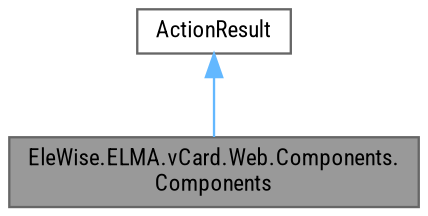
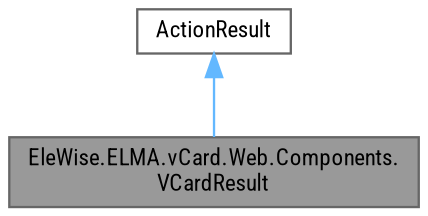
(214, 172) -> (214, 172)
